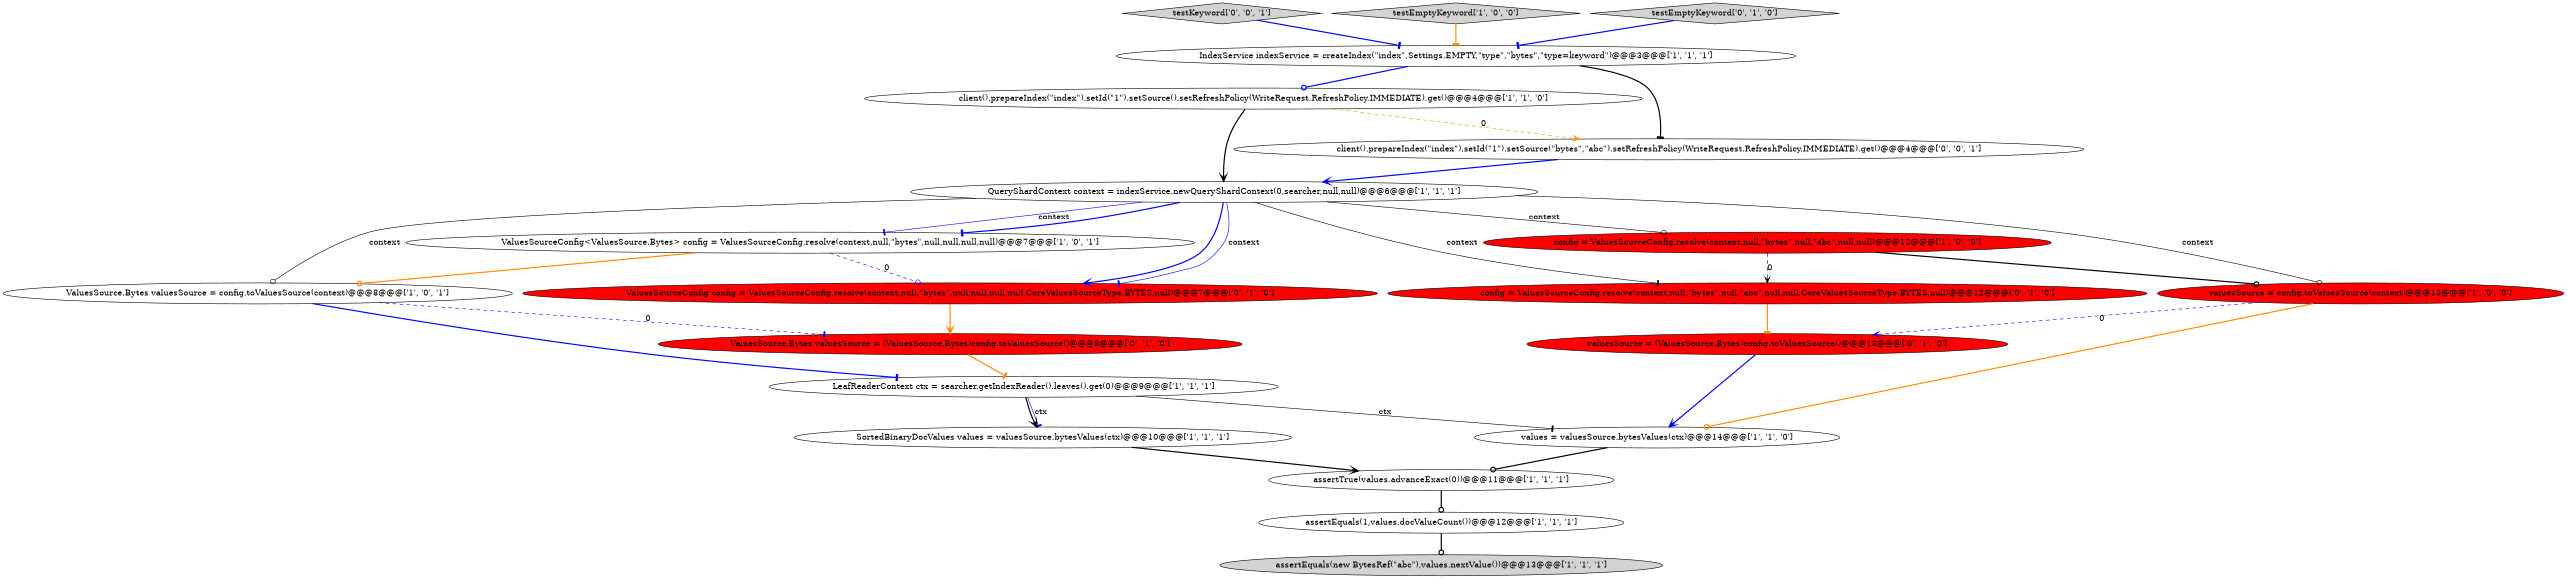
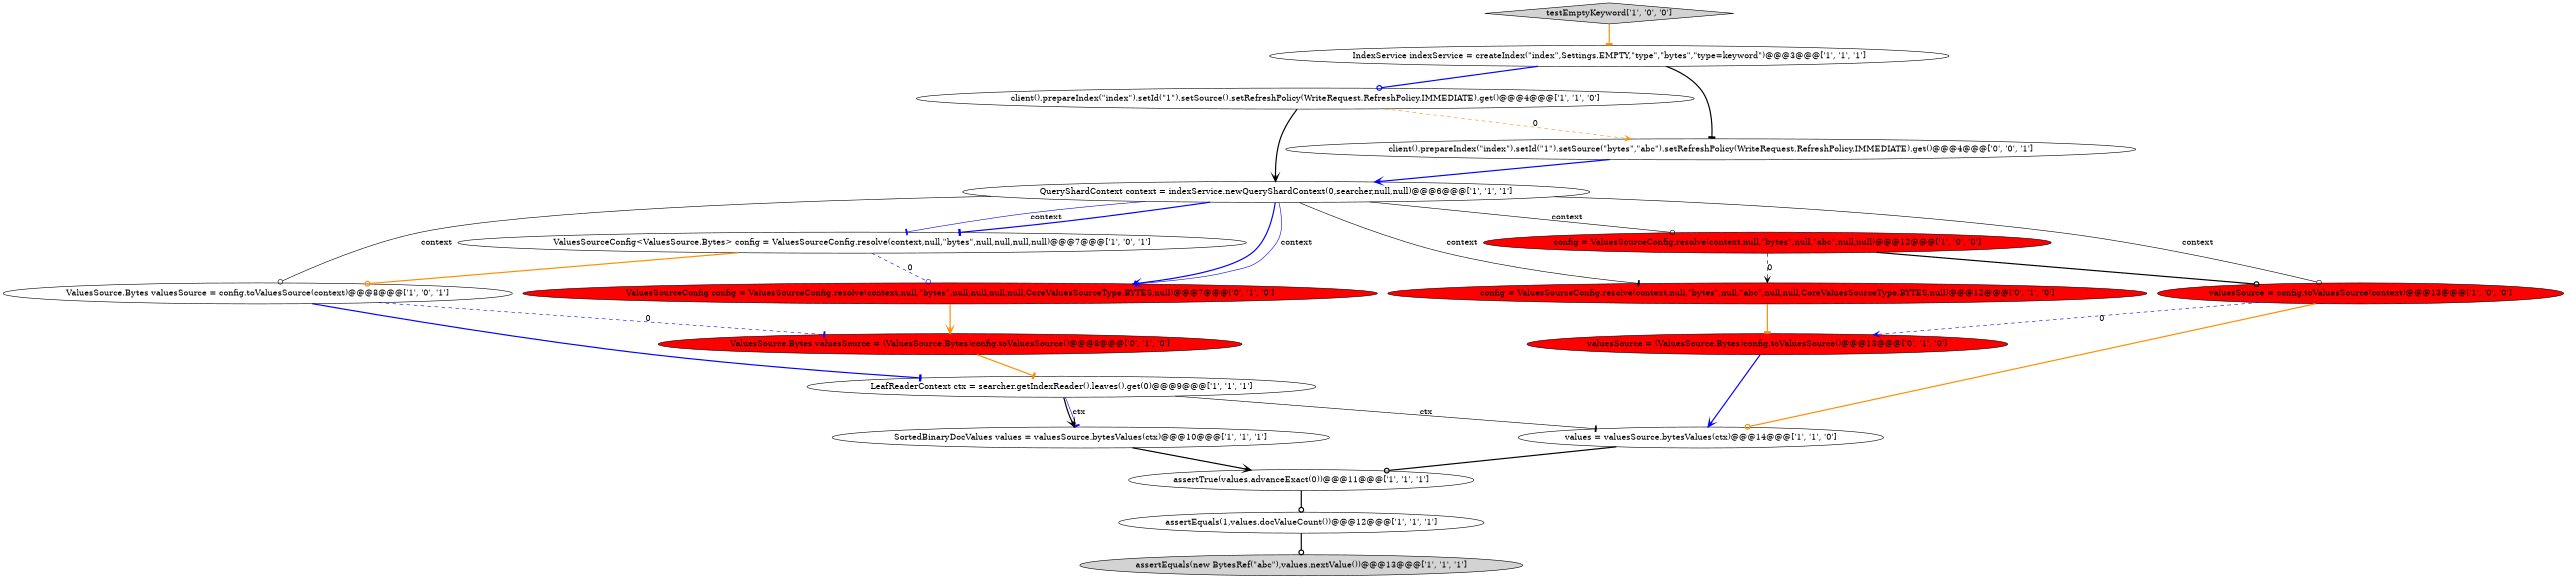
(1222, 13) -> none
(1715, 13) -> none
